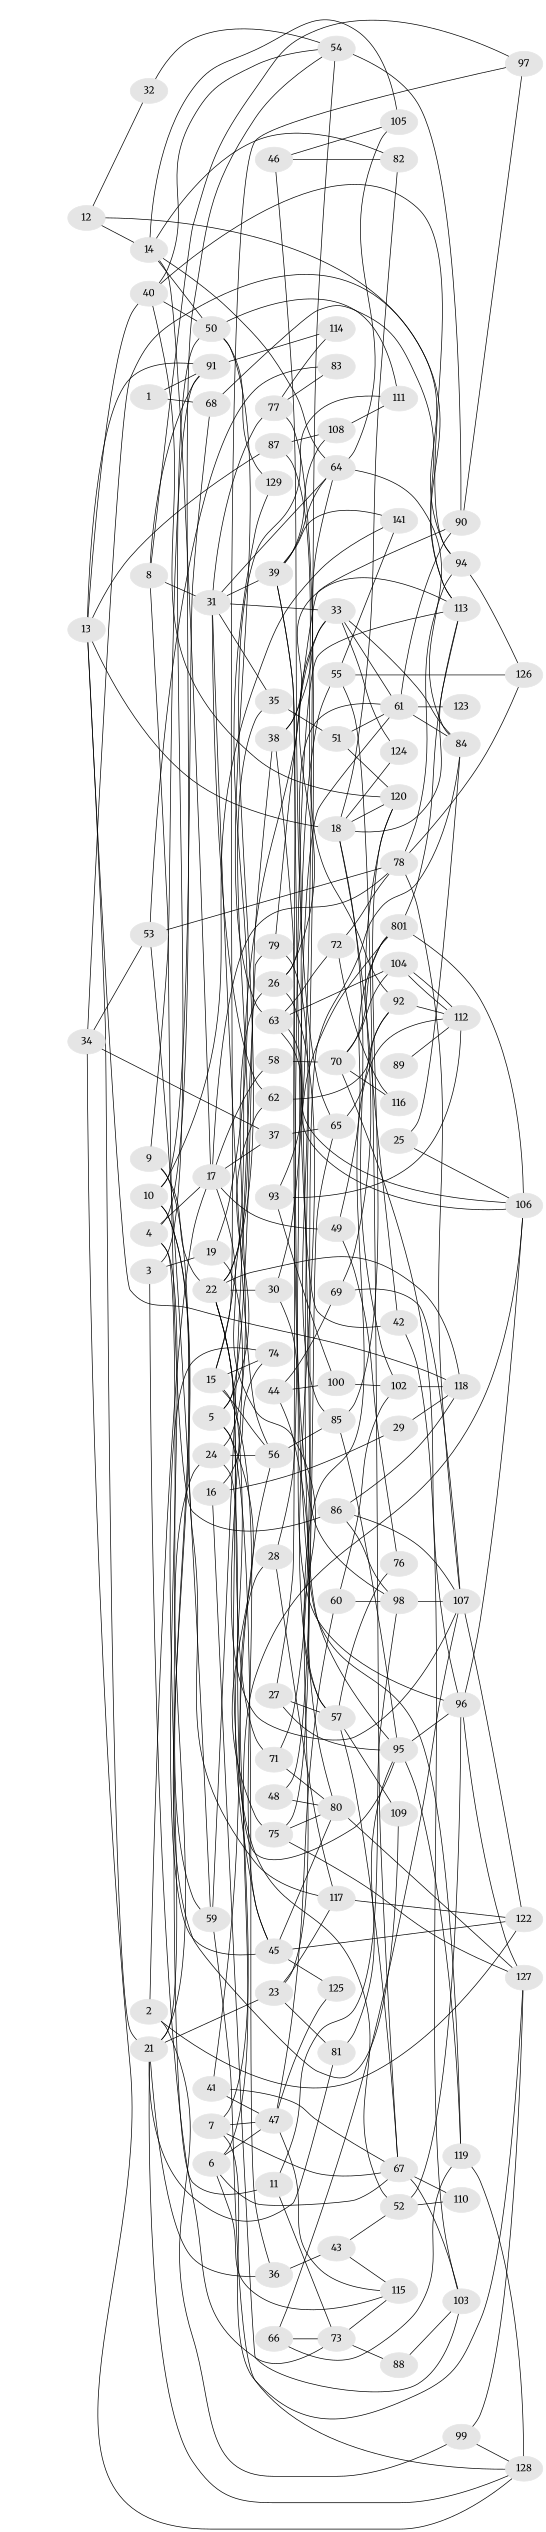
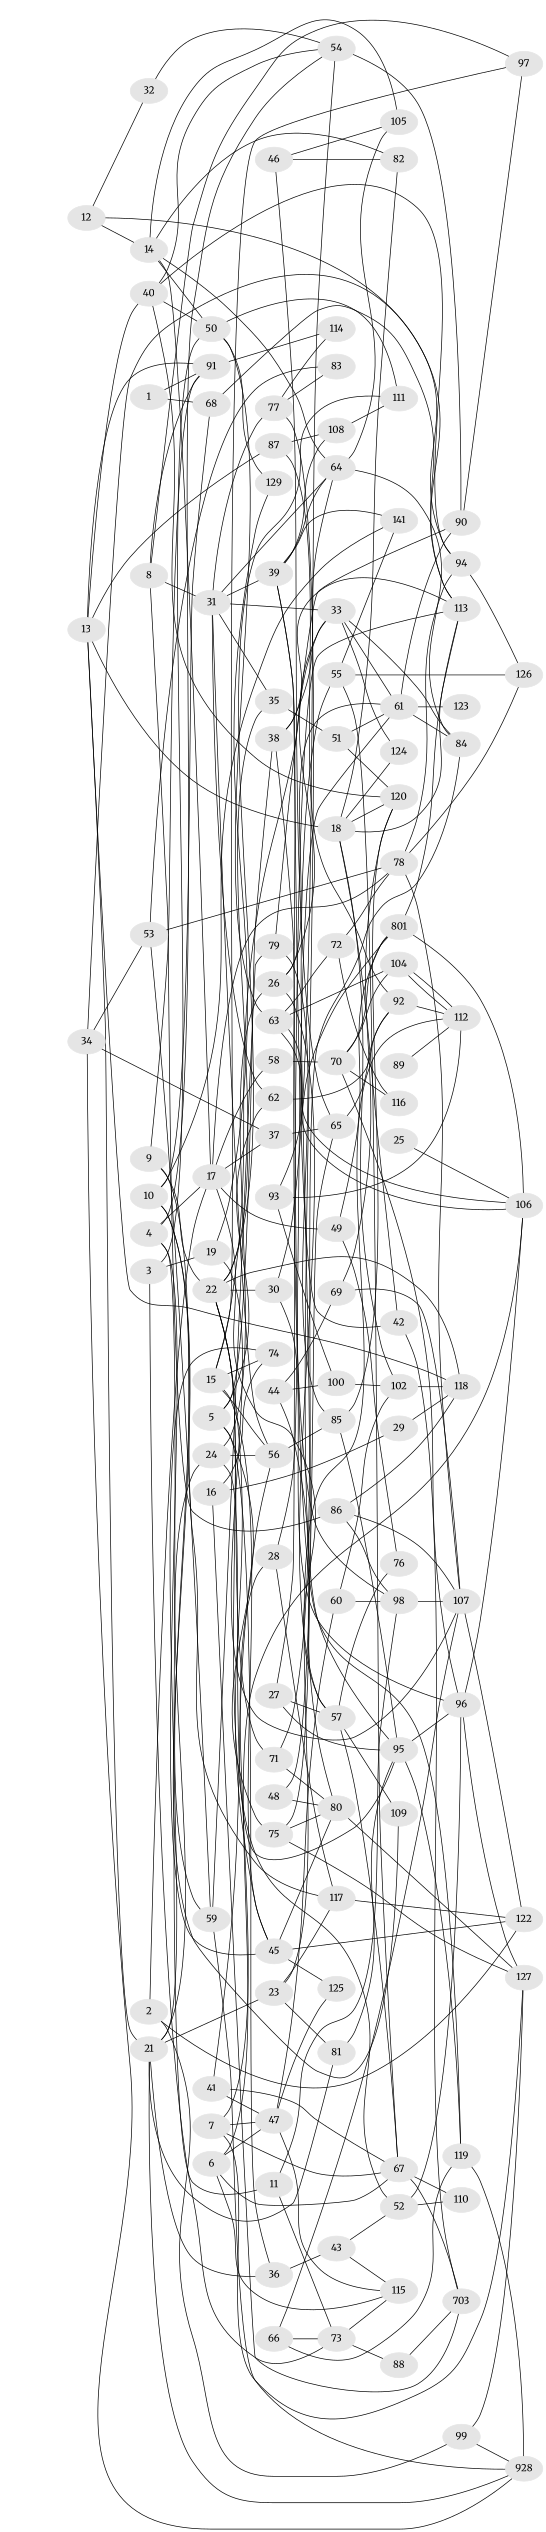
(443, 946) -> none
(462, 2301) -> (462, 2301)
(524, 2469) -> (524, 2469)
